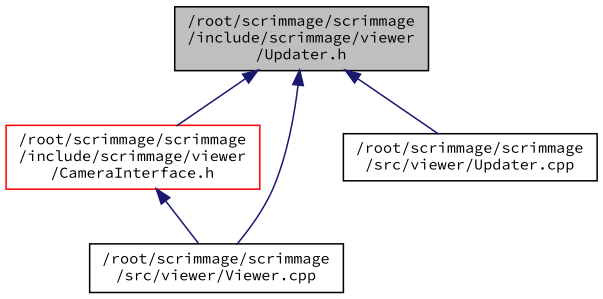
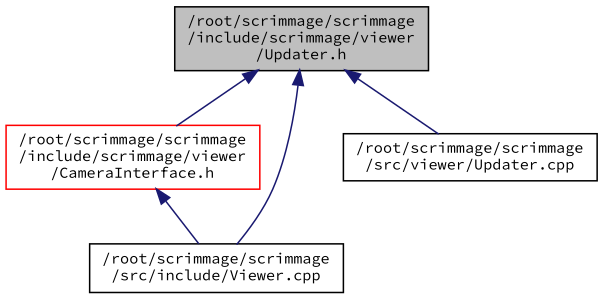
(217, 268) -> (217, 268)
